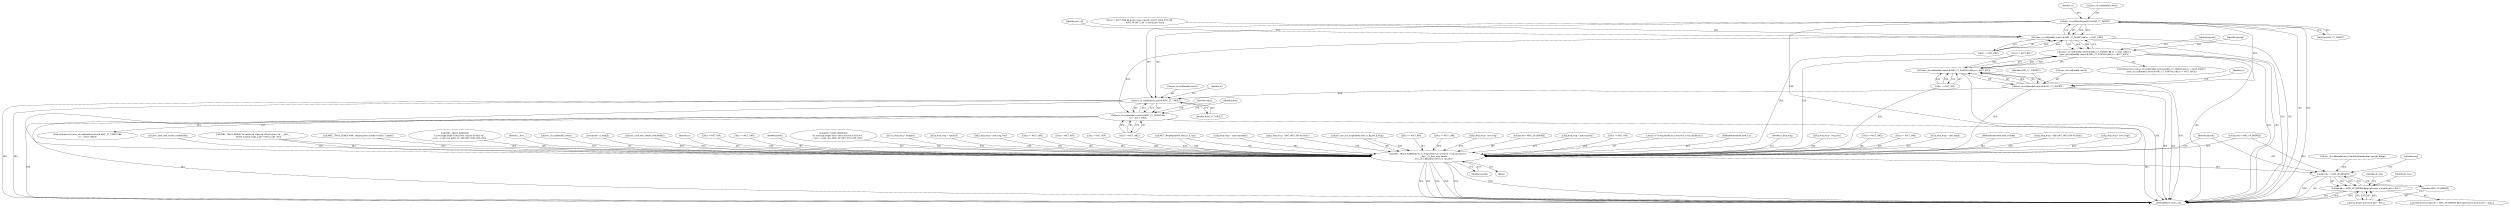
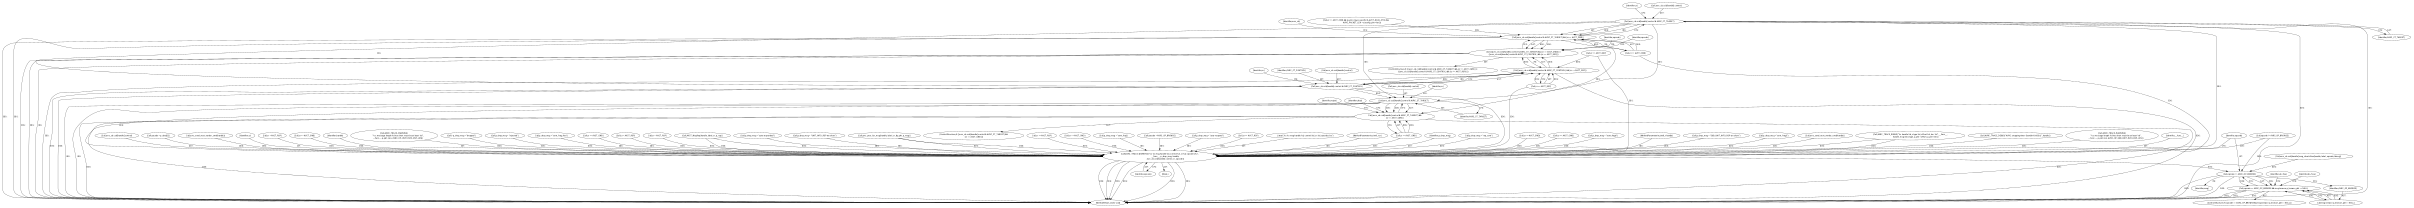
(2380, 167) -> (2214, 179)
